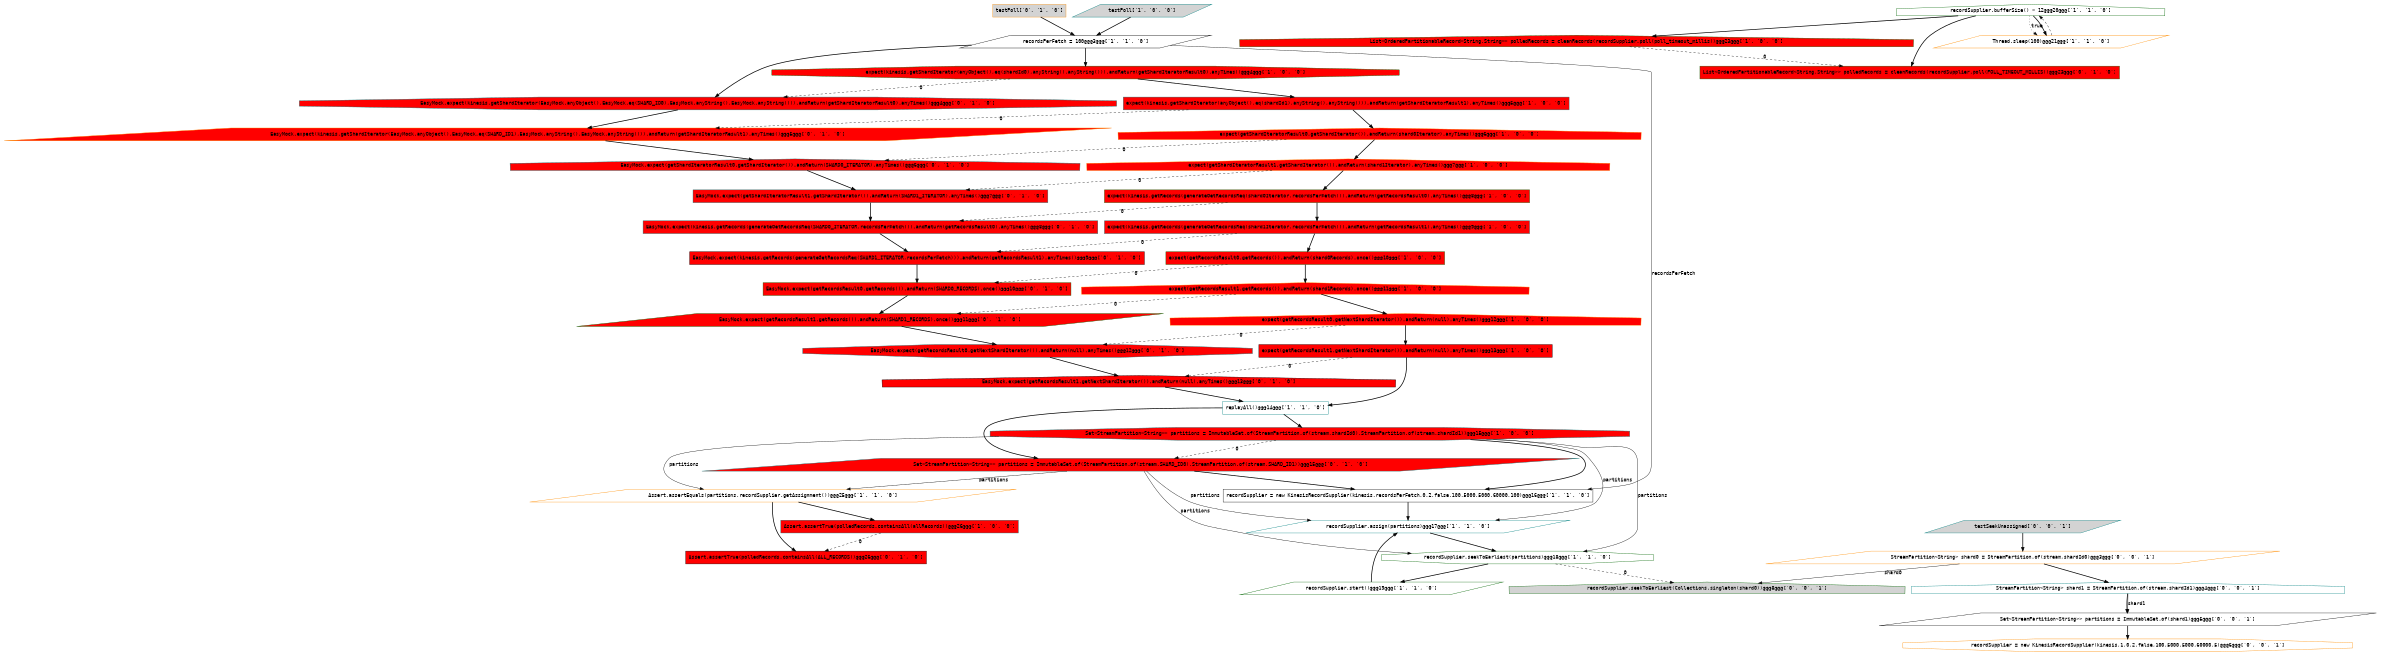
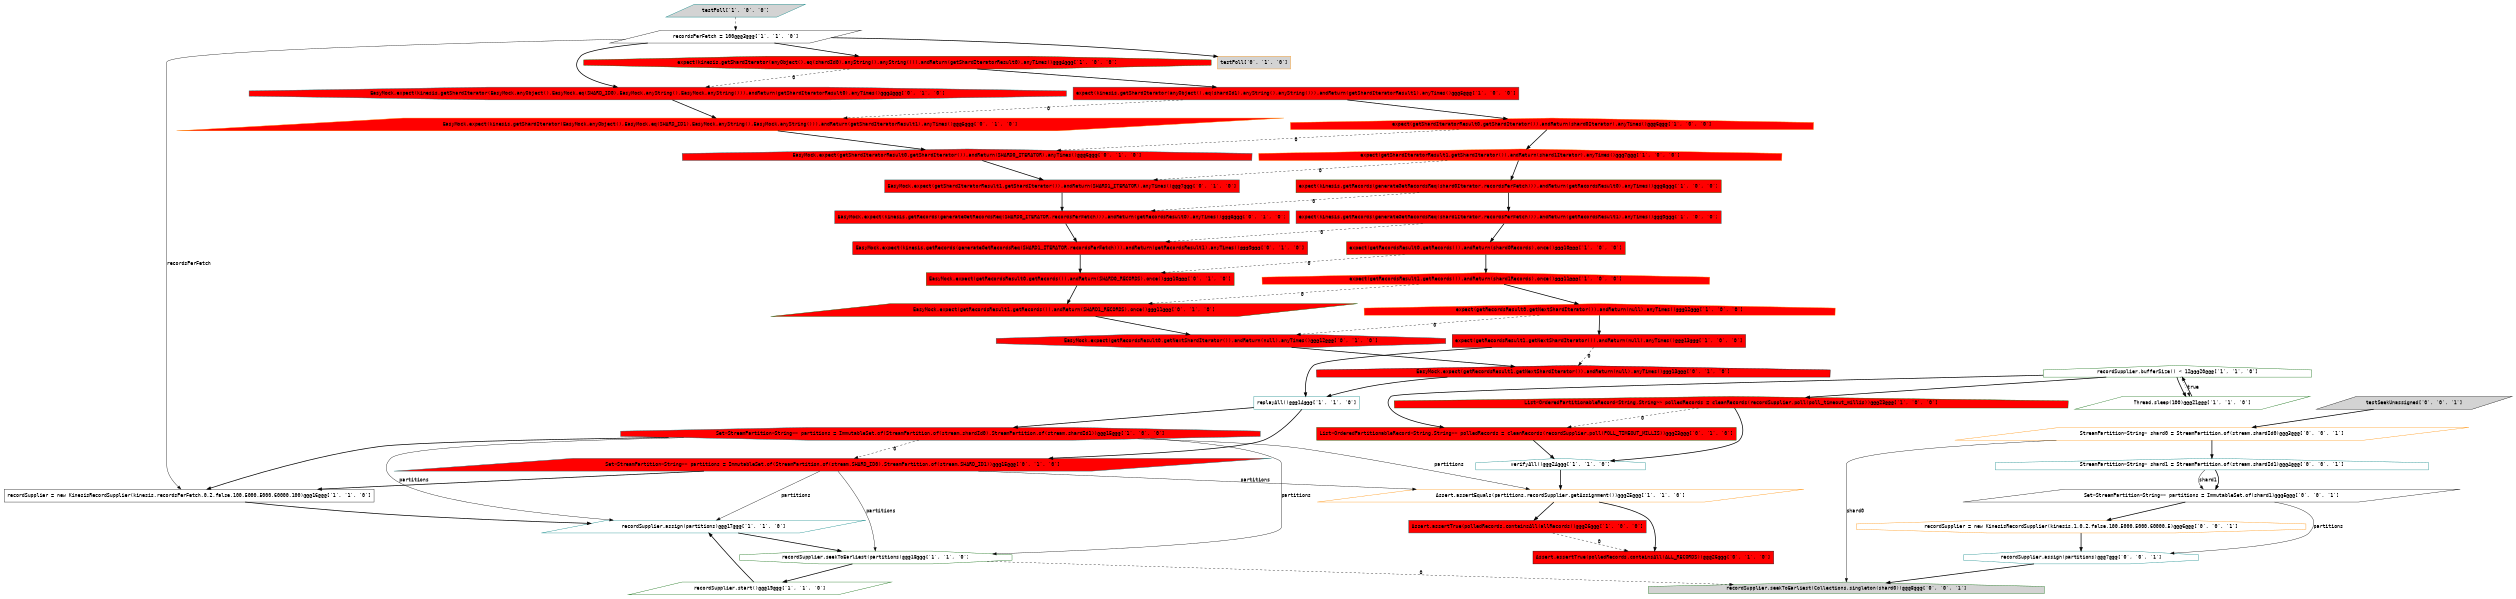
(1056, 25) -> (1023, 43)
(1115, 25) -> (736, 22)
(2048, 26) -> (2188, 388)
(2051, 42) -> (2192, 403)
none -> (1561, 465)
(2023, 527) -> (2414, 403)
none -> (2081, 558)
